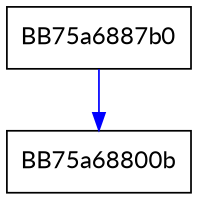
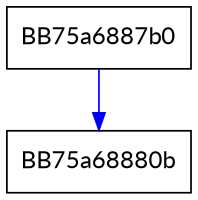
(99, 162) -> (99, 162)
